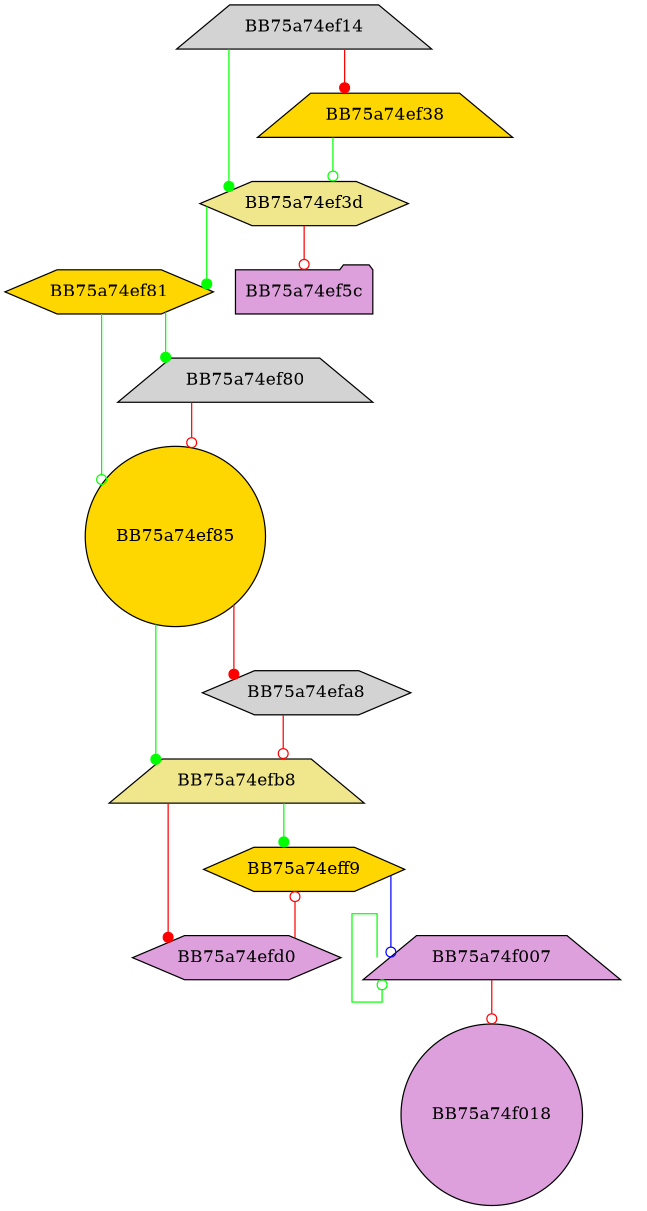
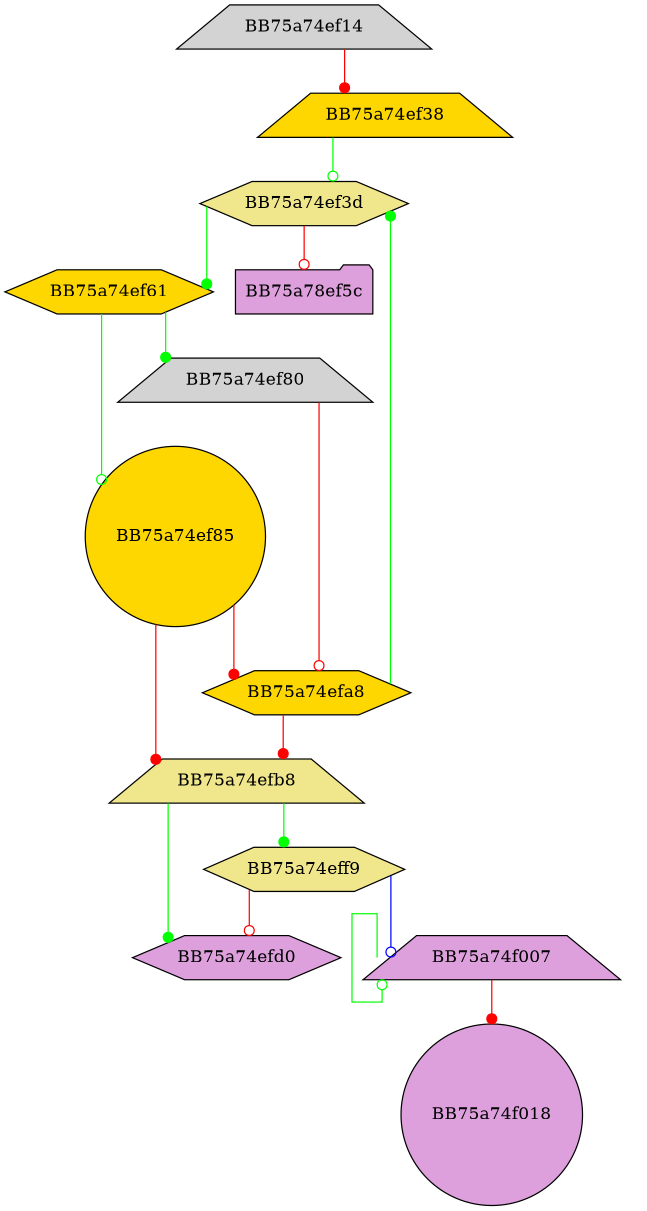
(229, 115) -> (390, 452)
(109, 292) -> (109, 292)
(304, 292) -> (304, 292)
(192, 420) -> (319, 532)
(156, 689) -> (156, 689)
(307, 693) -> (307, 693)
(283, 732) -> (283, 732)
(168, 868) -> (168, 868)
(304, 869) -> (304, 869)
(295, 920) -> (249, 908)
(492, 997) -> (492, 997)
